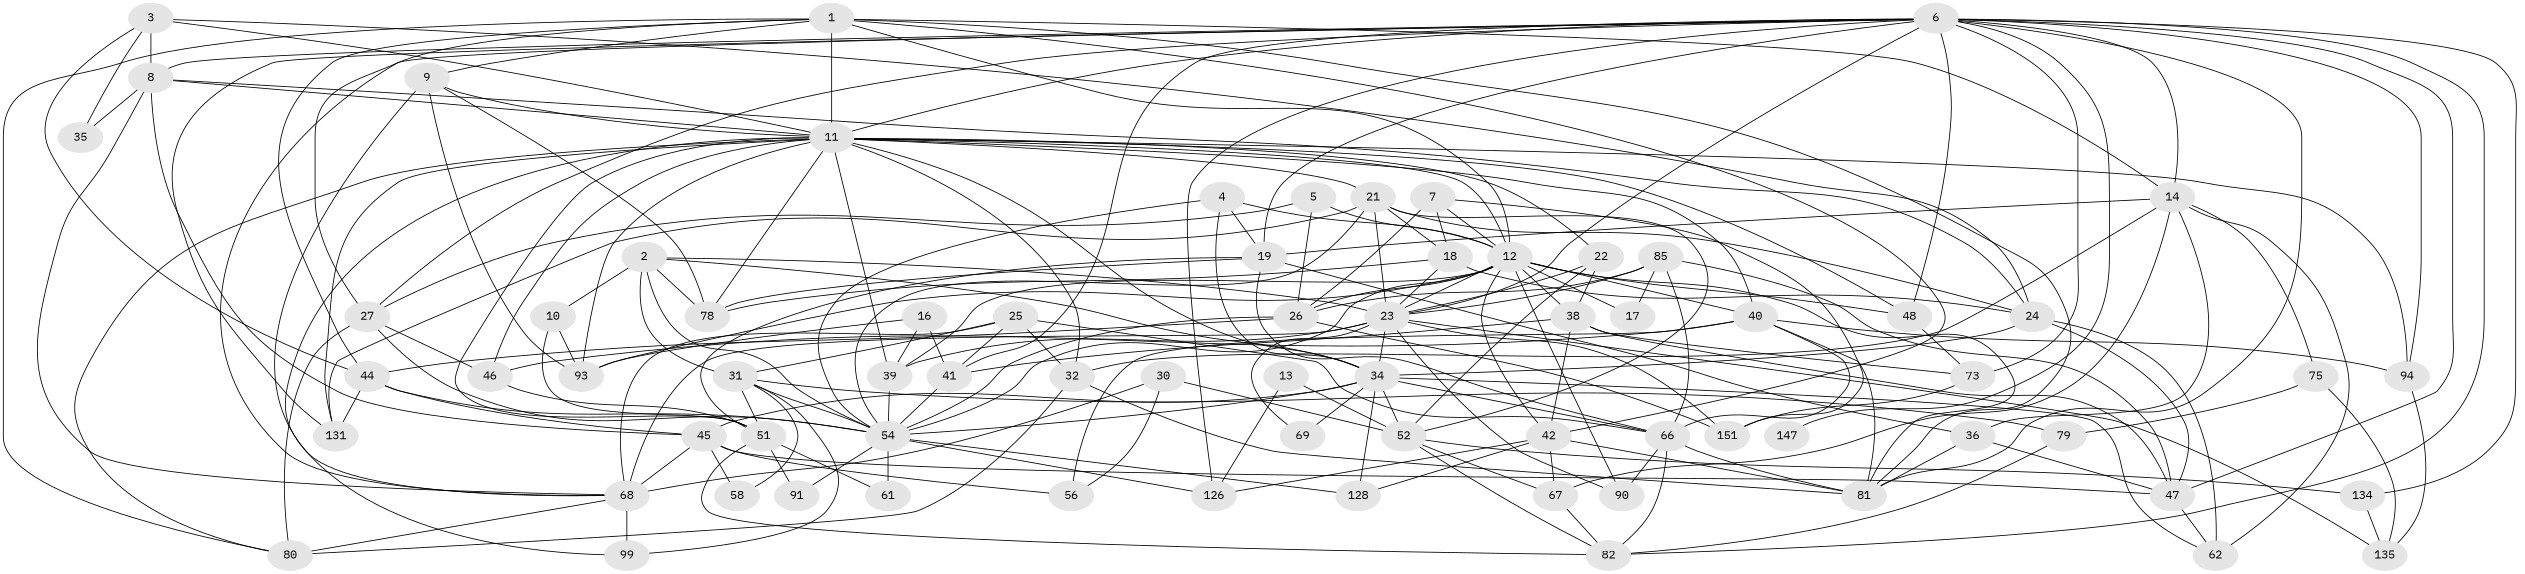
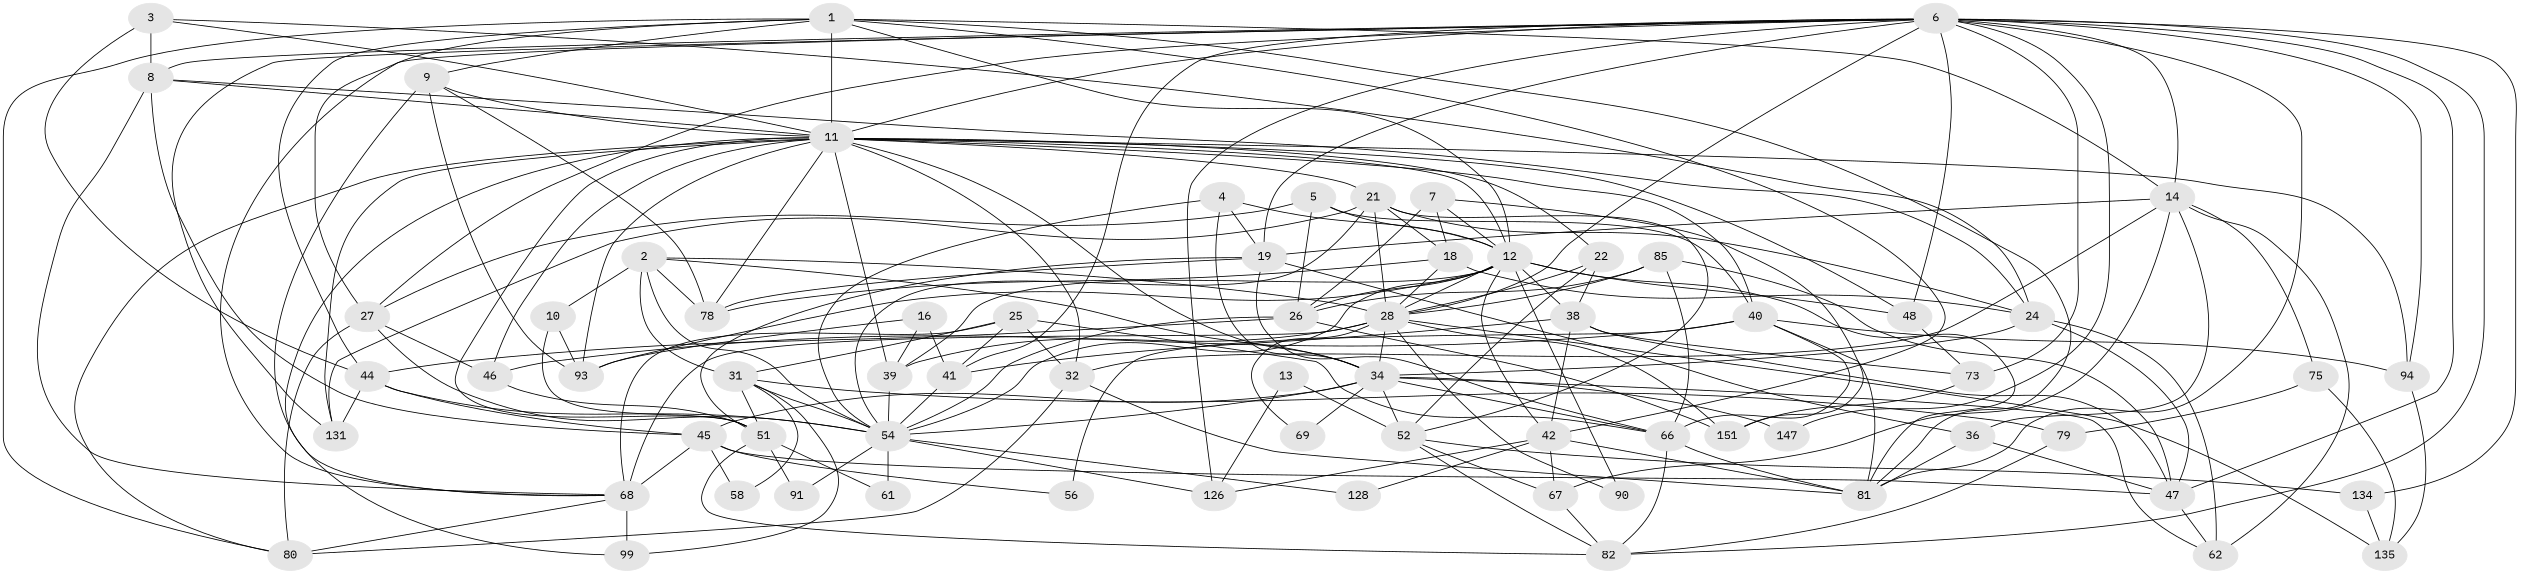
(80, 138) -> none
(1633, 287) -> (1542, 222)
(1387, 317) -> (1387, 317)
(1633, 317) -> none
(1163, 376) -> none
(1368, 436) -> (1661, 400)
(1645, 466) -> none
